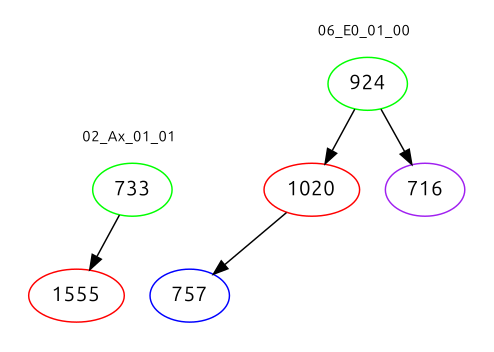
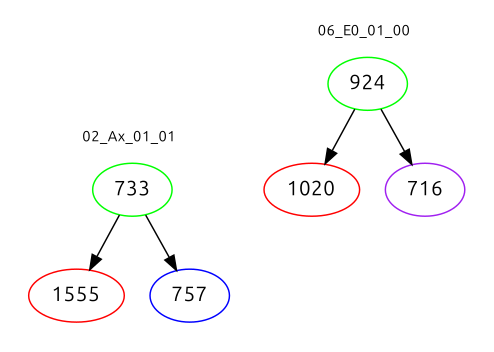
(256, 239) -> (158, 236)
